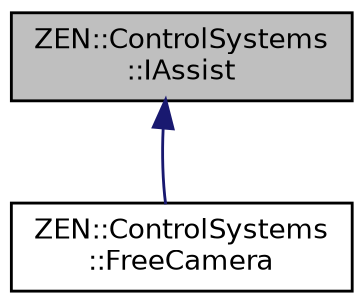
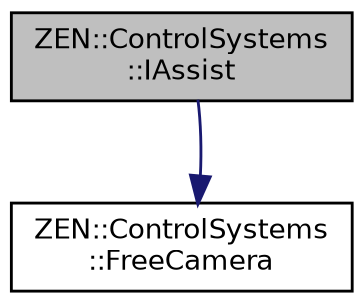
(163, 166) -> (201, 138)
